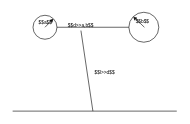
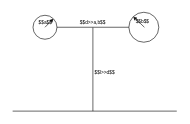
(81, 26) -> (93, 23)
